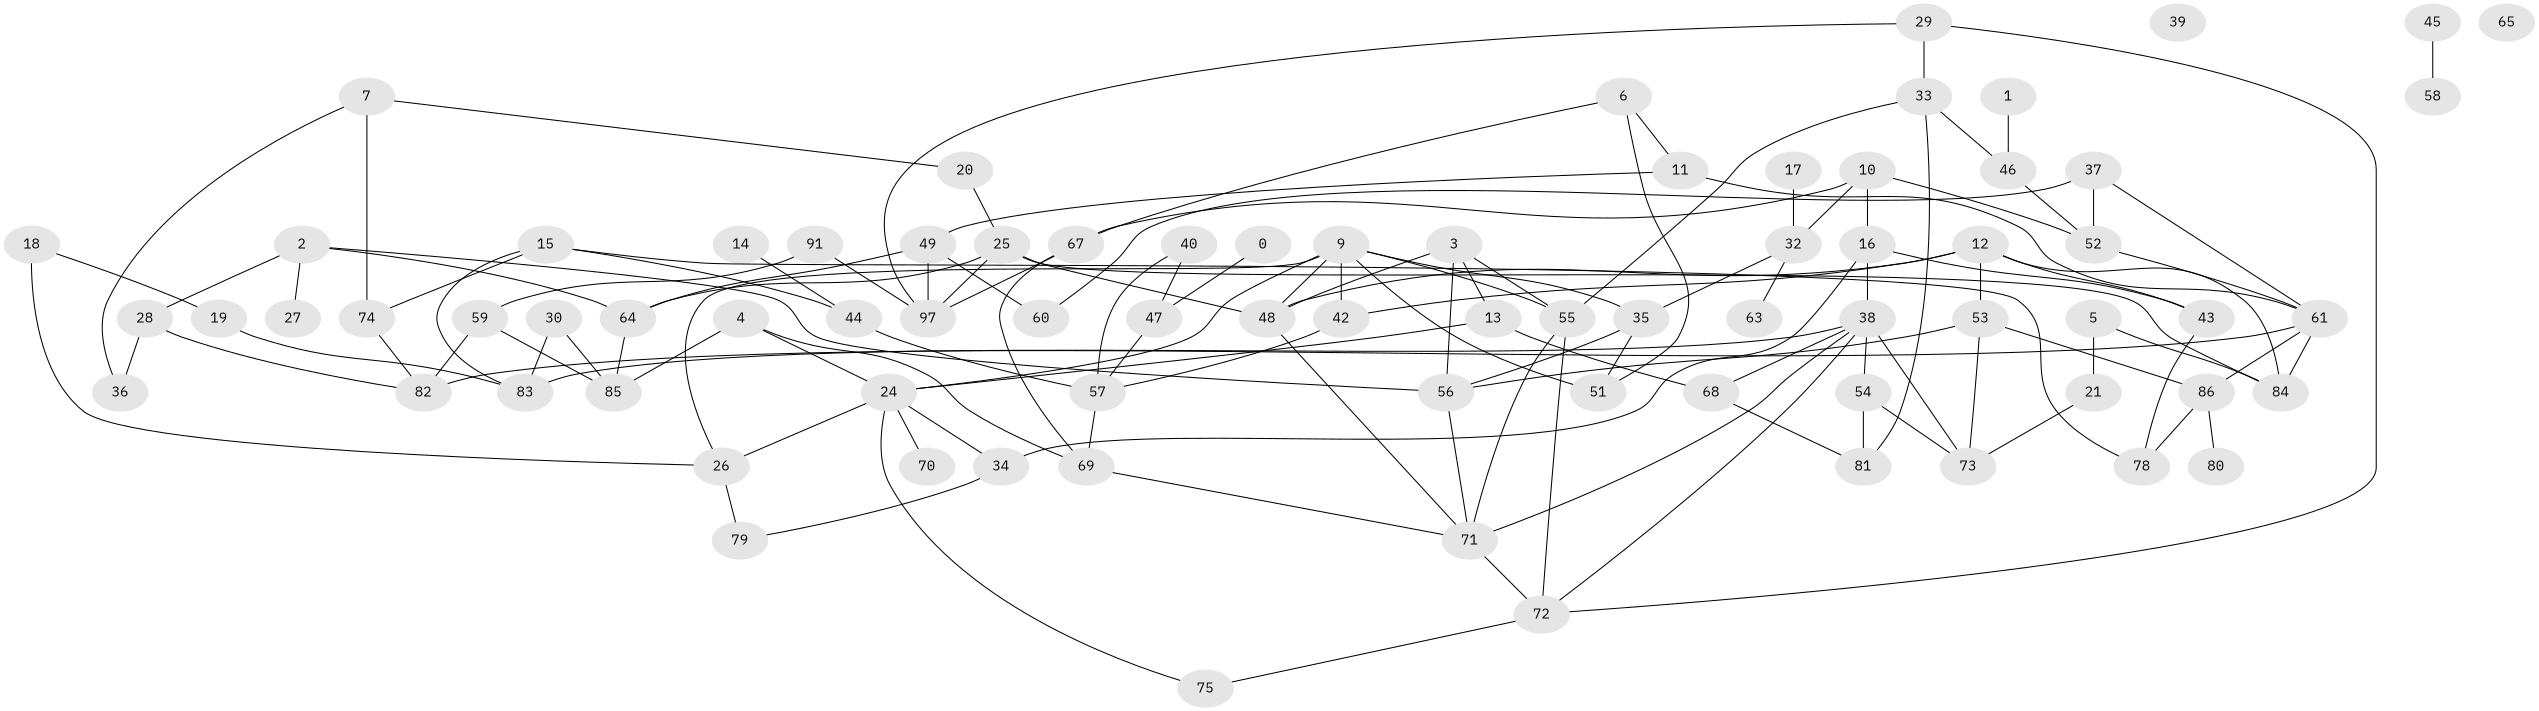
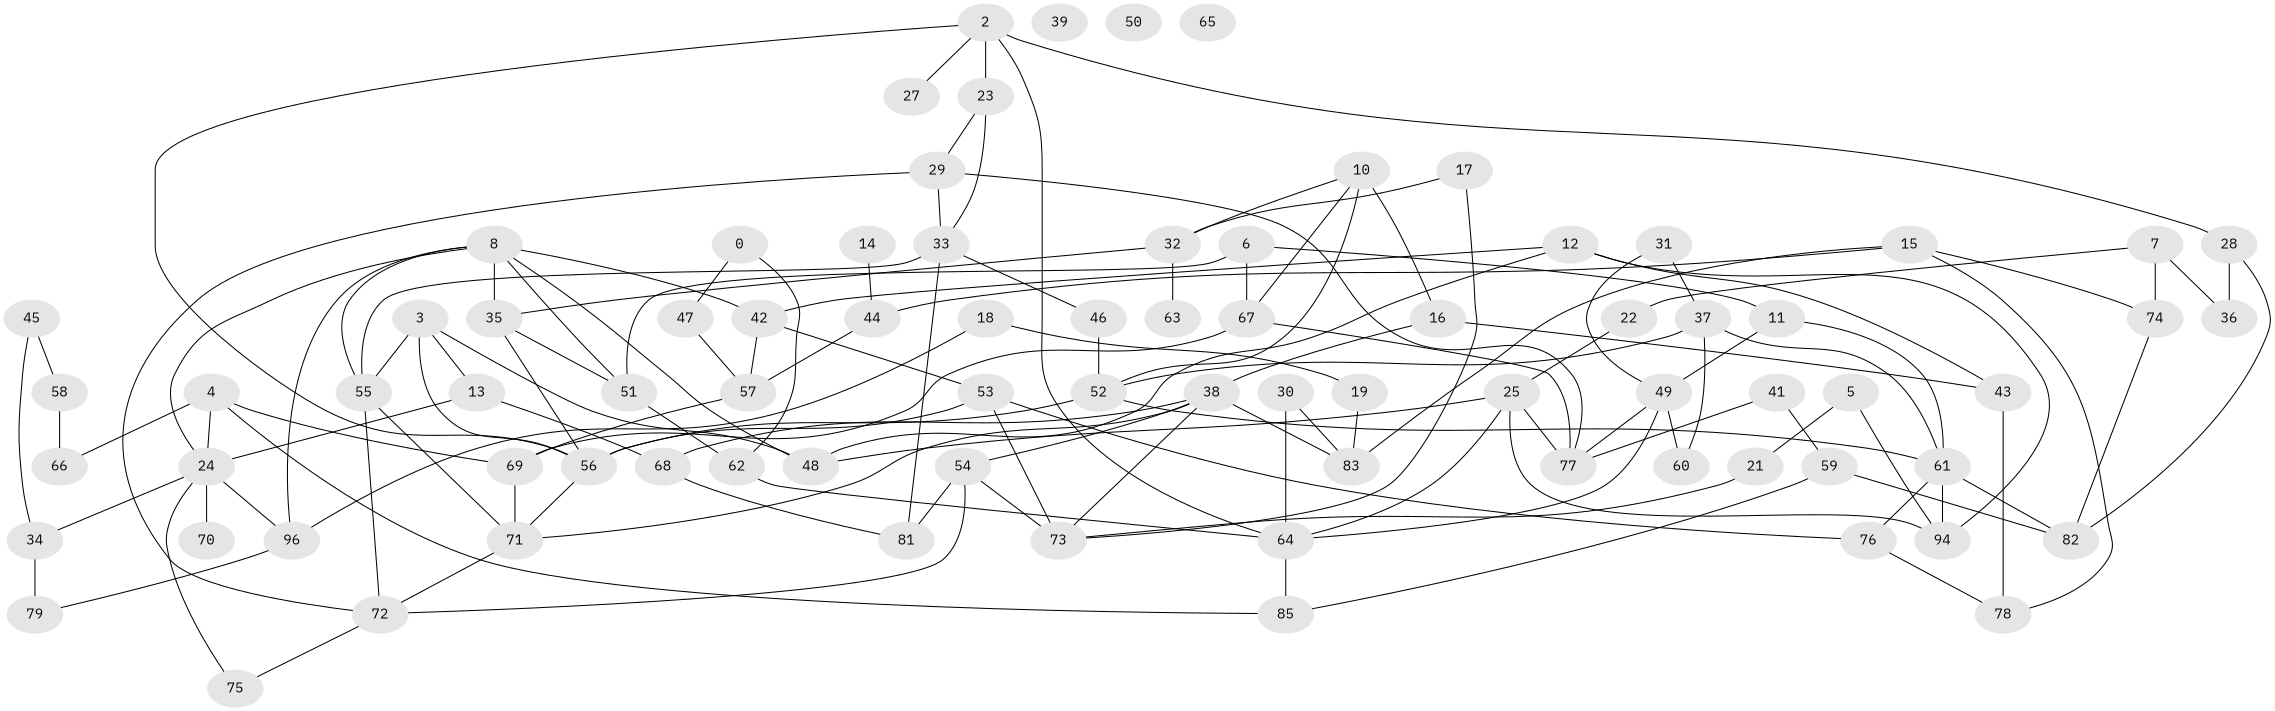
none -> (1134, 23)
none -> (986, 97)
(2008, 97) -> none
(965, 171) -> (1629, 319)
(815, 245) -> (1777, 393)
(1189, 245) -> none
(1341, 245) -> (494, 245)
none -> (1664, 245)
(1981, 282) -> (873, 356)
(928, 319) -> (1568, 467)
(584, 356) -> (1286, 467)
(2207, 393) -> (1868, 541)
(2281, 393) -> (1942, 541)
none -> (841, 423)
(1368, 430) -> none
(1469, 437) -> (19, 430)
none -> (60, 467)
(721, 467) -> (292, 541)
none -> (737, 467)
(2216, 467) -> none
(1714, 475) -> (687, 599)
none -> (1393, 481)
